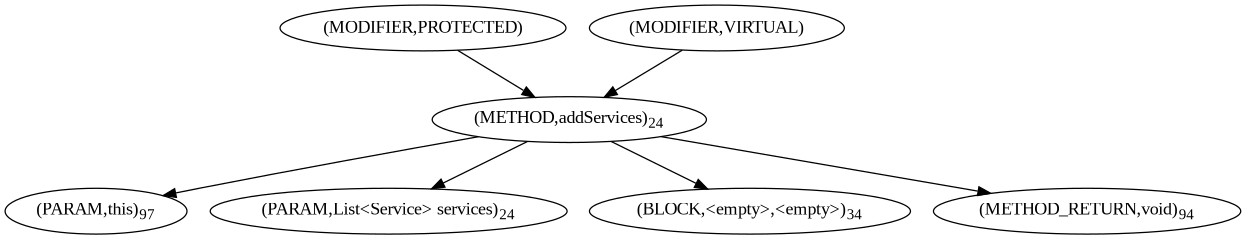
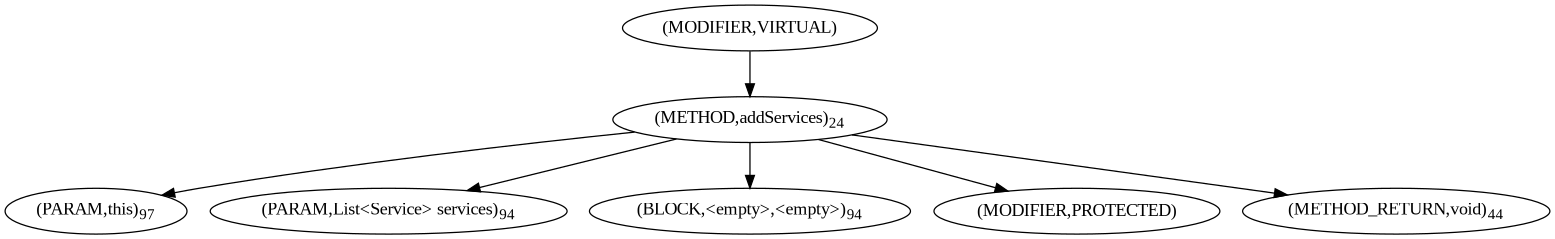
(491, 70) -> (907, 164)
(508, 209) -> (508, 209)
(855, 209) -> (855, 209)
(1187, 209) -> (1496, 209)
